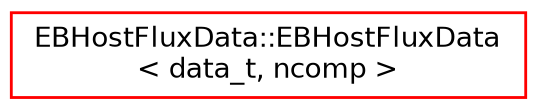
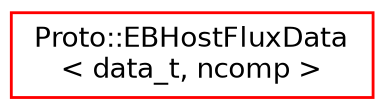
(269, 55) -> (192, 55)
